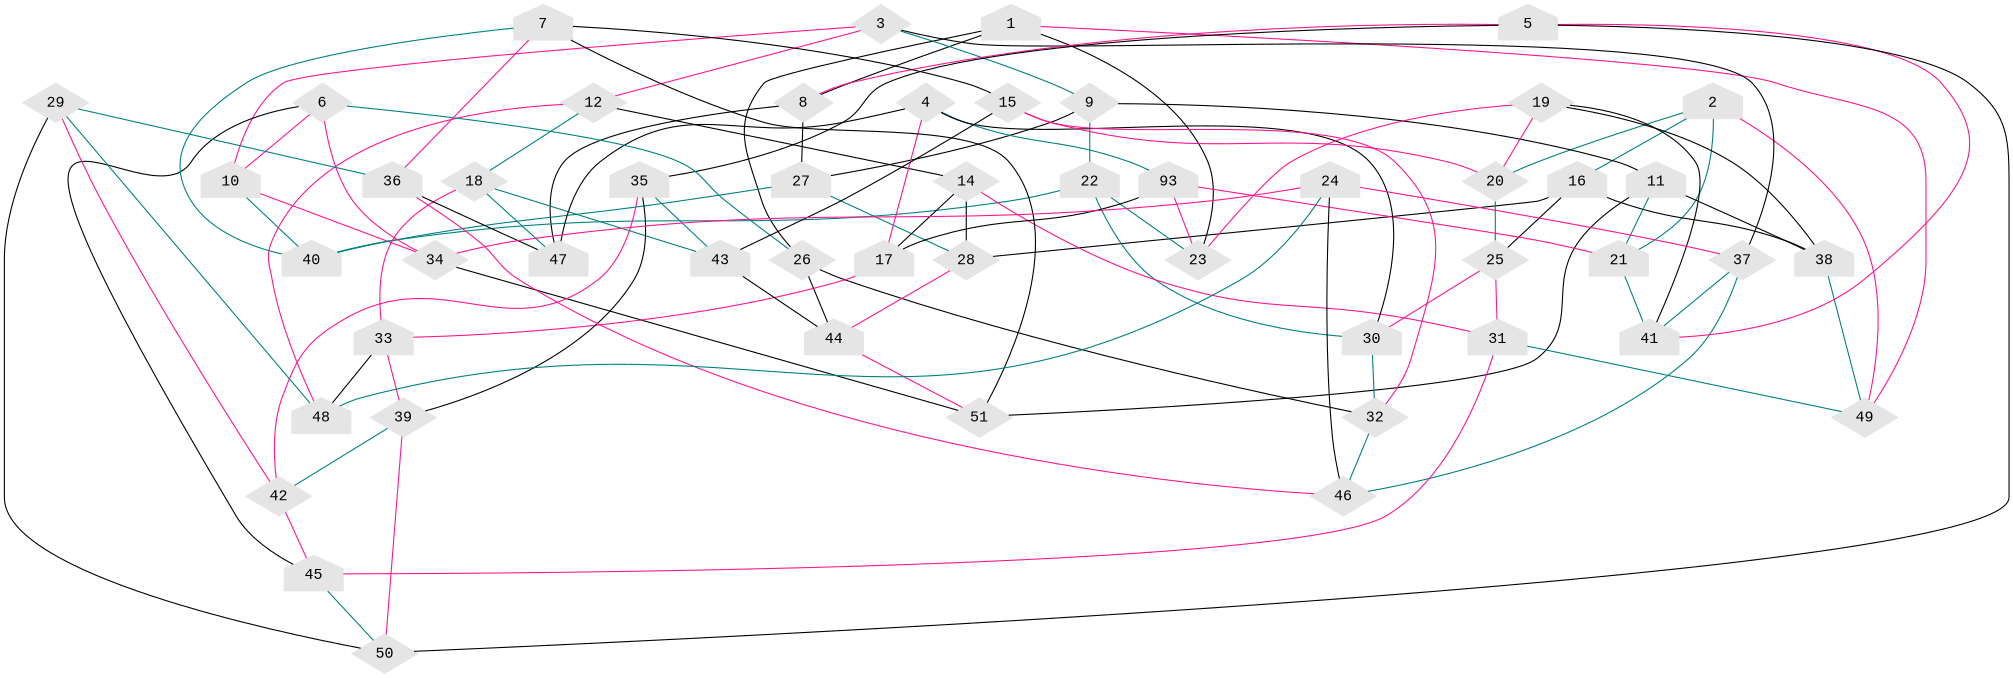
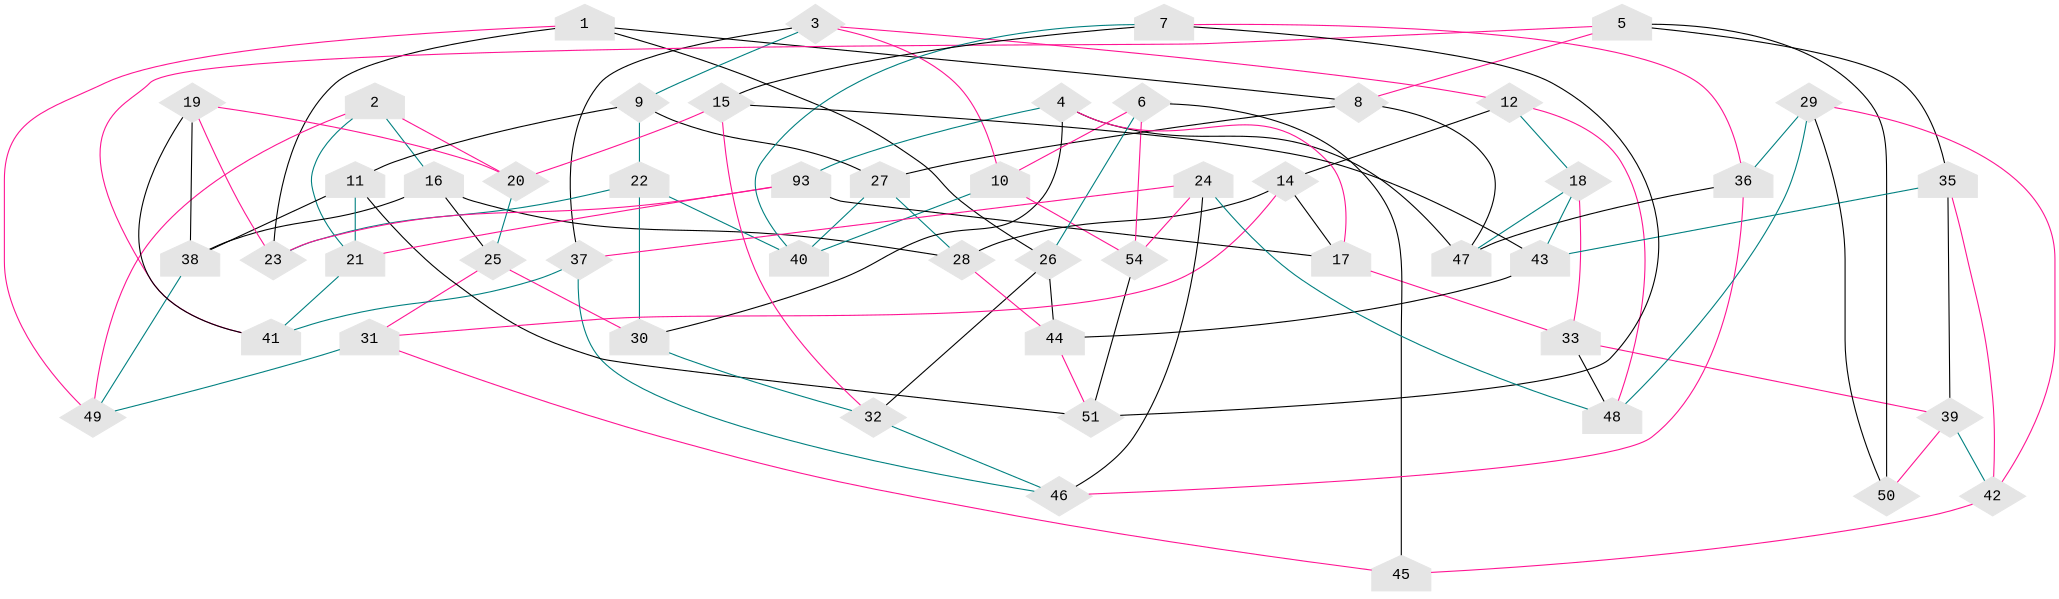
(1597, 140) -> (458, 149)
(435, 260) -> (1135, 260)
(351, 616) -> none
